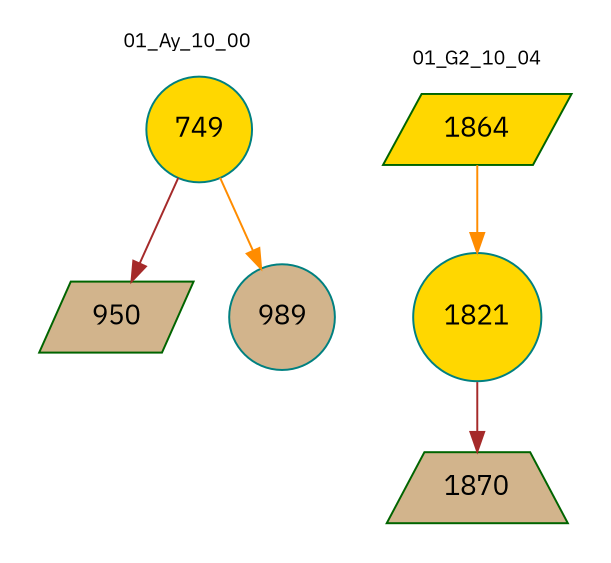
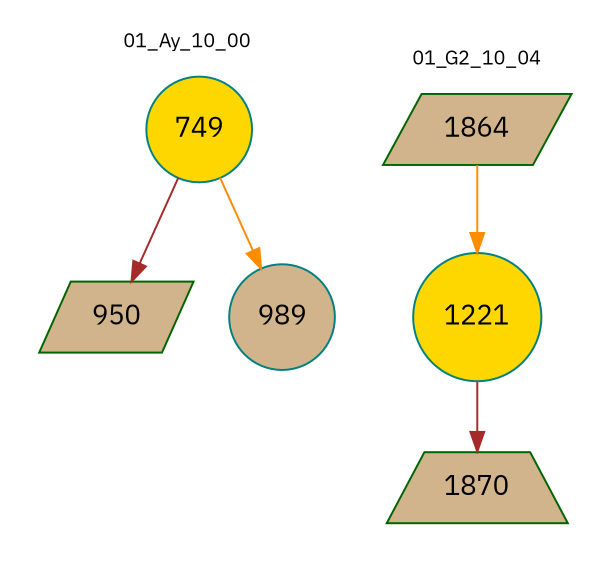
(477, 129) -> (477, 129)
(477, 317) -> (477, 317)
